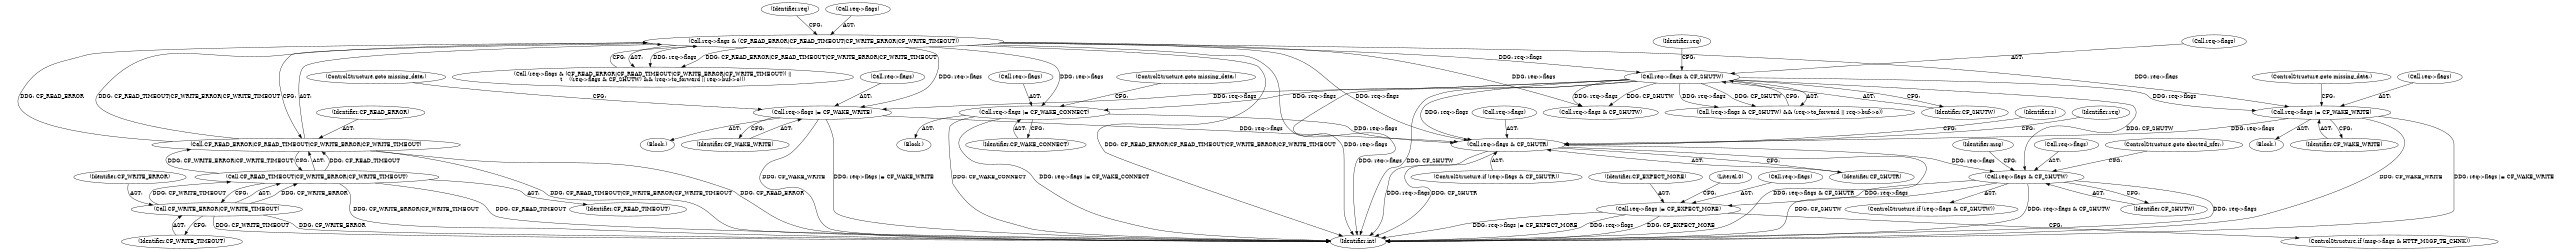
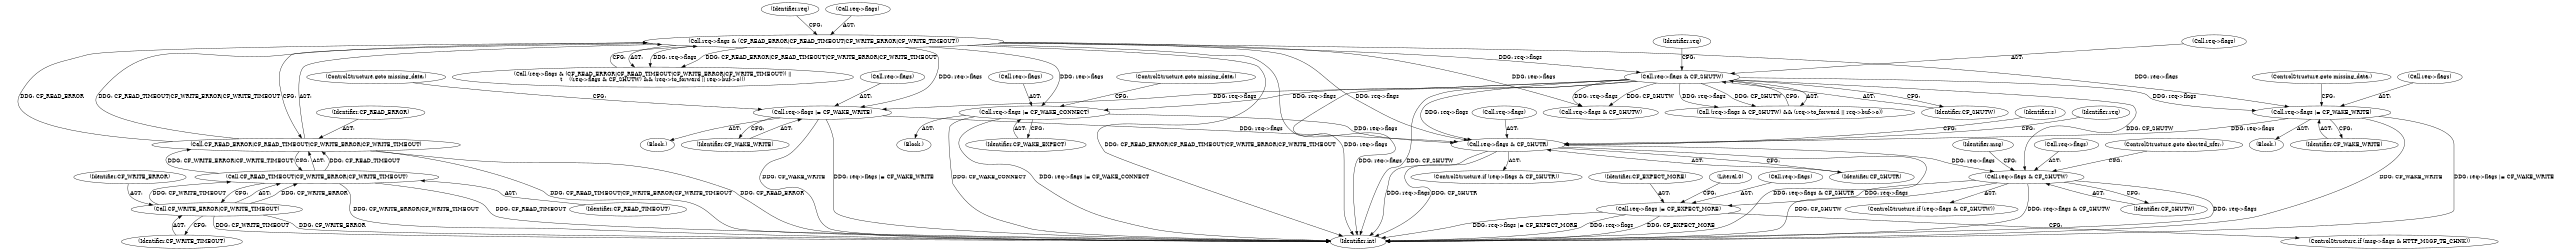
(1026, 145) -> (1026, 145)
(1491, 162) -> (1508, 160)
(507, 188) -> (504, 196)
